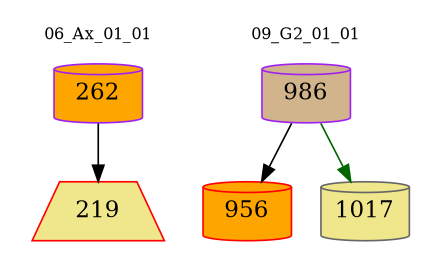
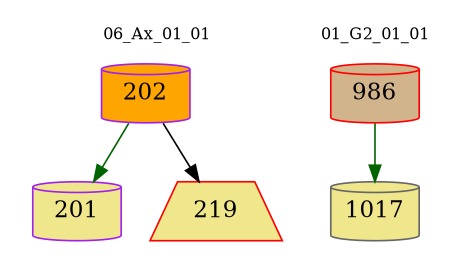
(306, 35) -> (376, 35)
(98, 93) -> (146, 93)
(306, 93) -> (375, 93)
none -> (77, 211)
(247, 211) -> none
